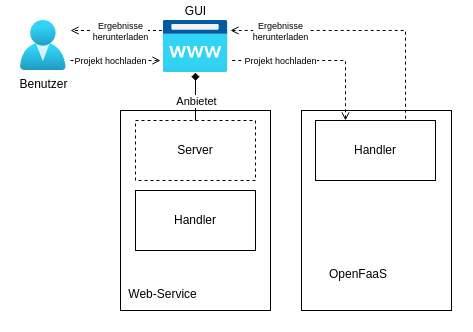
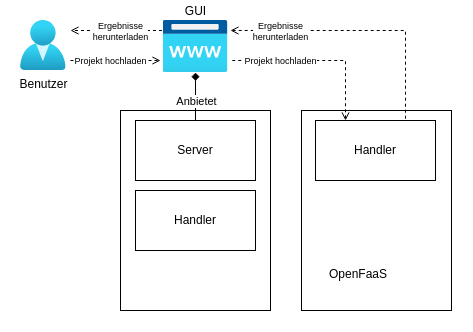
(196, 151) -> (196, 151)
(163, 295) -> none
